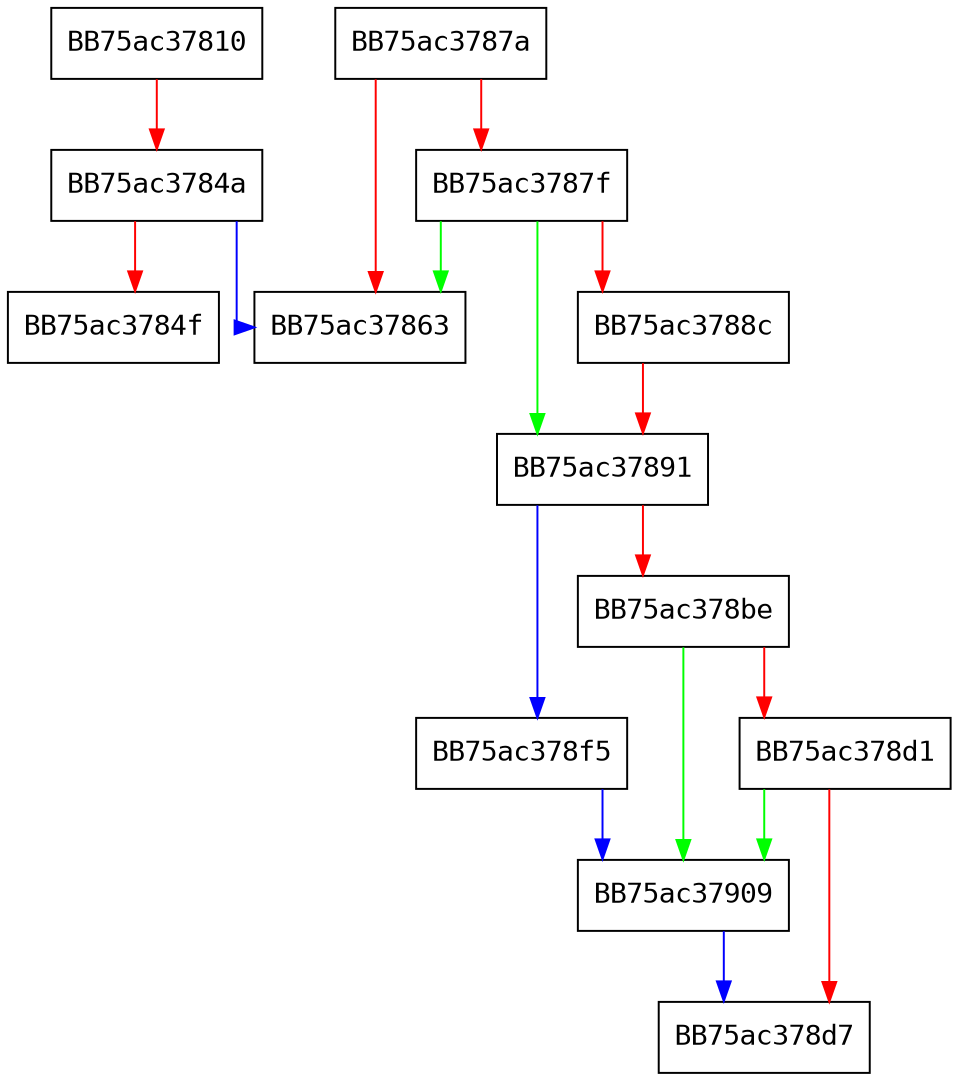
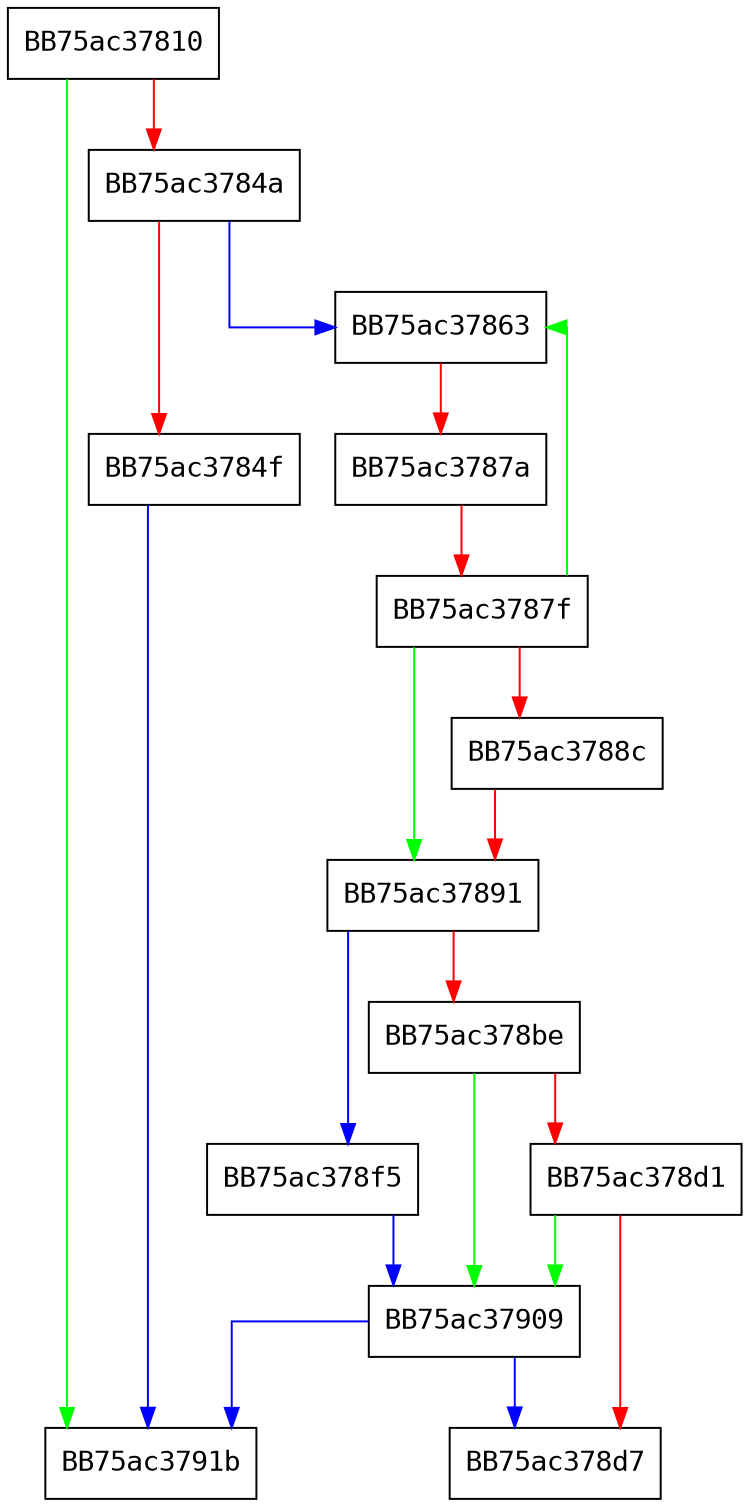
(376, 176) -> (441, 388)
none -> (151, 1463)
